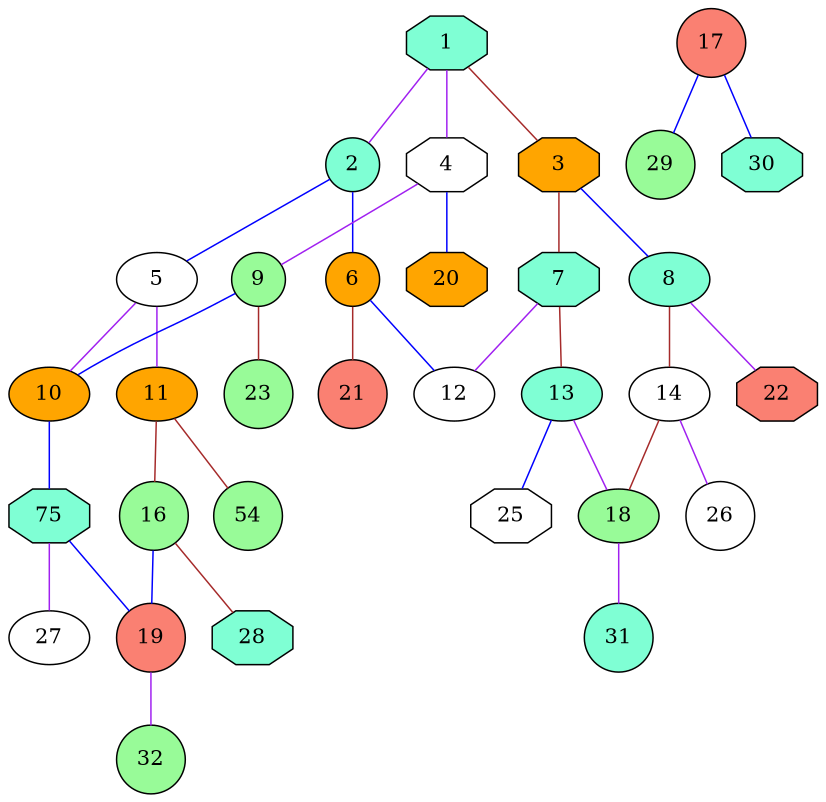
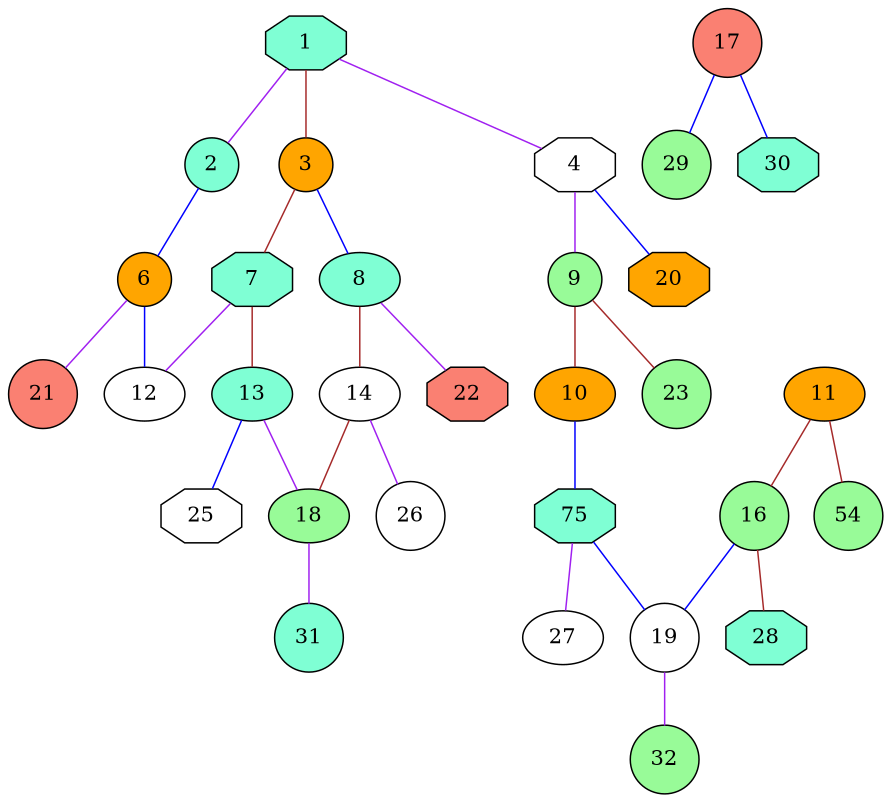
(559, 165) -> (306, 165)
(157, 279) -> none
(168, 327) -> (575, 337)
(353, 333) -> (96, 334)
(151, 638) -> (665, 638)
